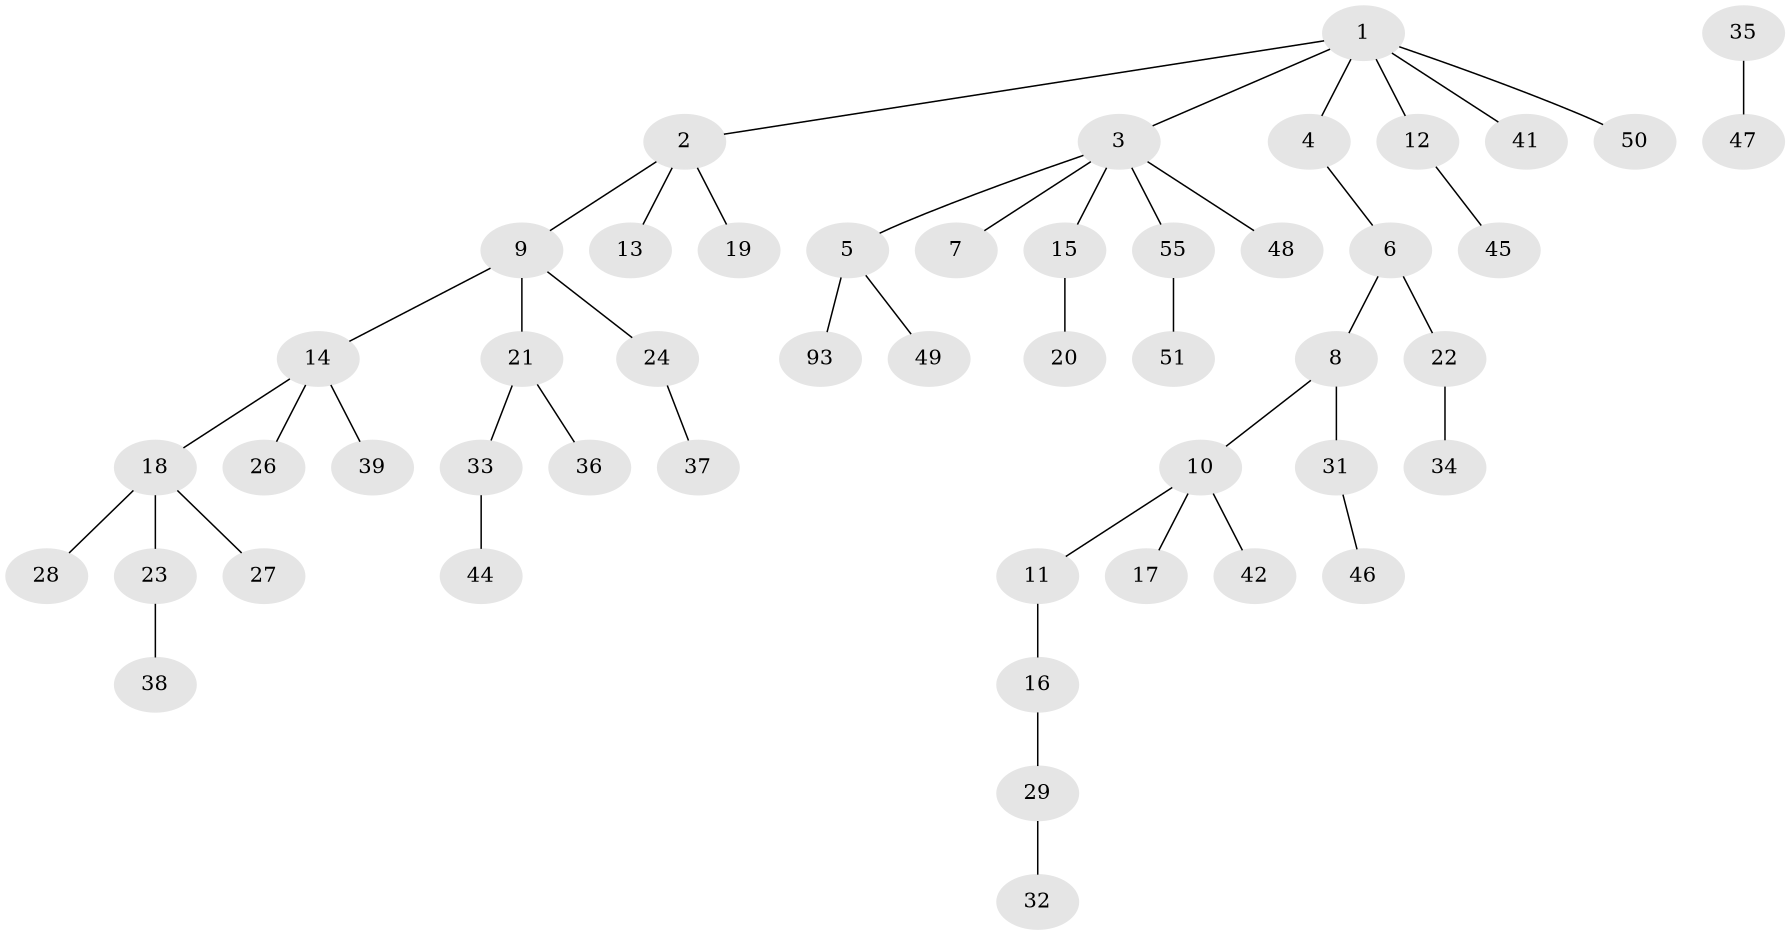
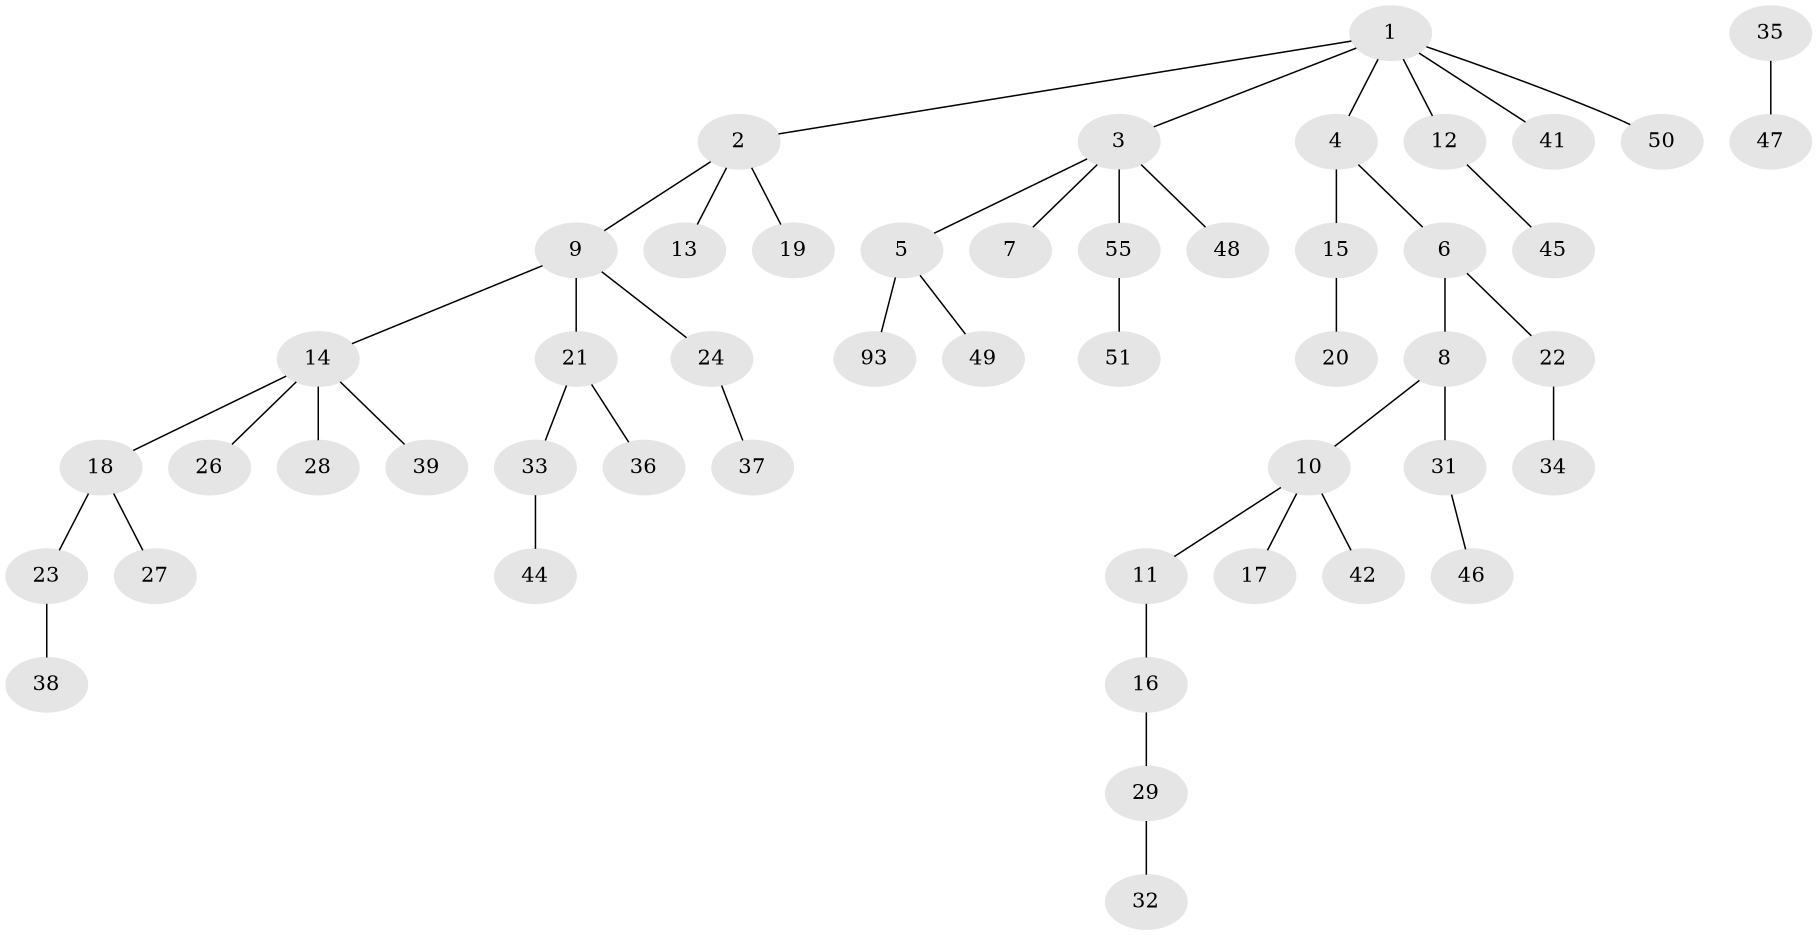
(1092, 196) -> (1336, 196)
(101, 522) -> (318, 413)
